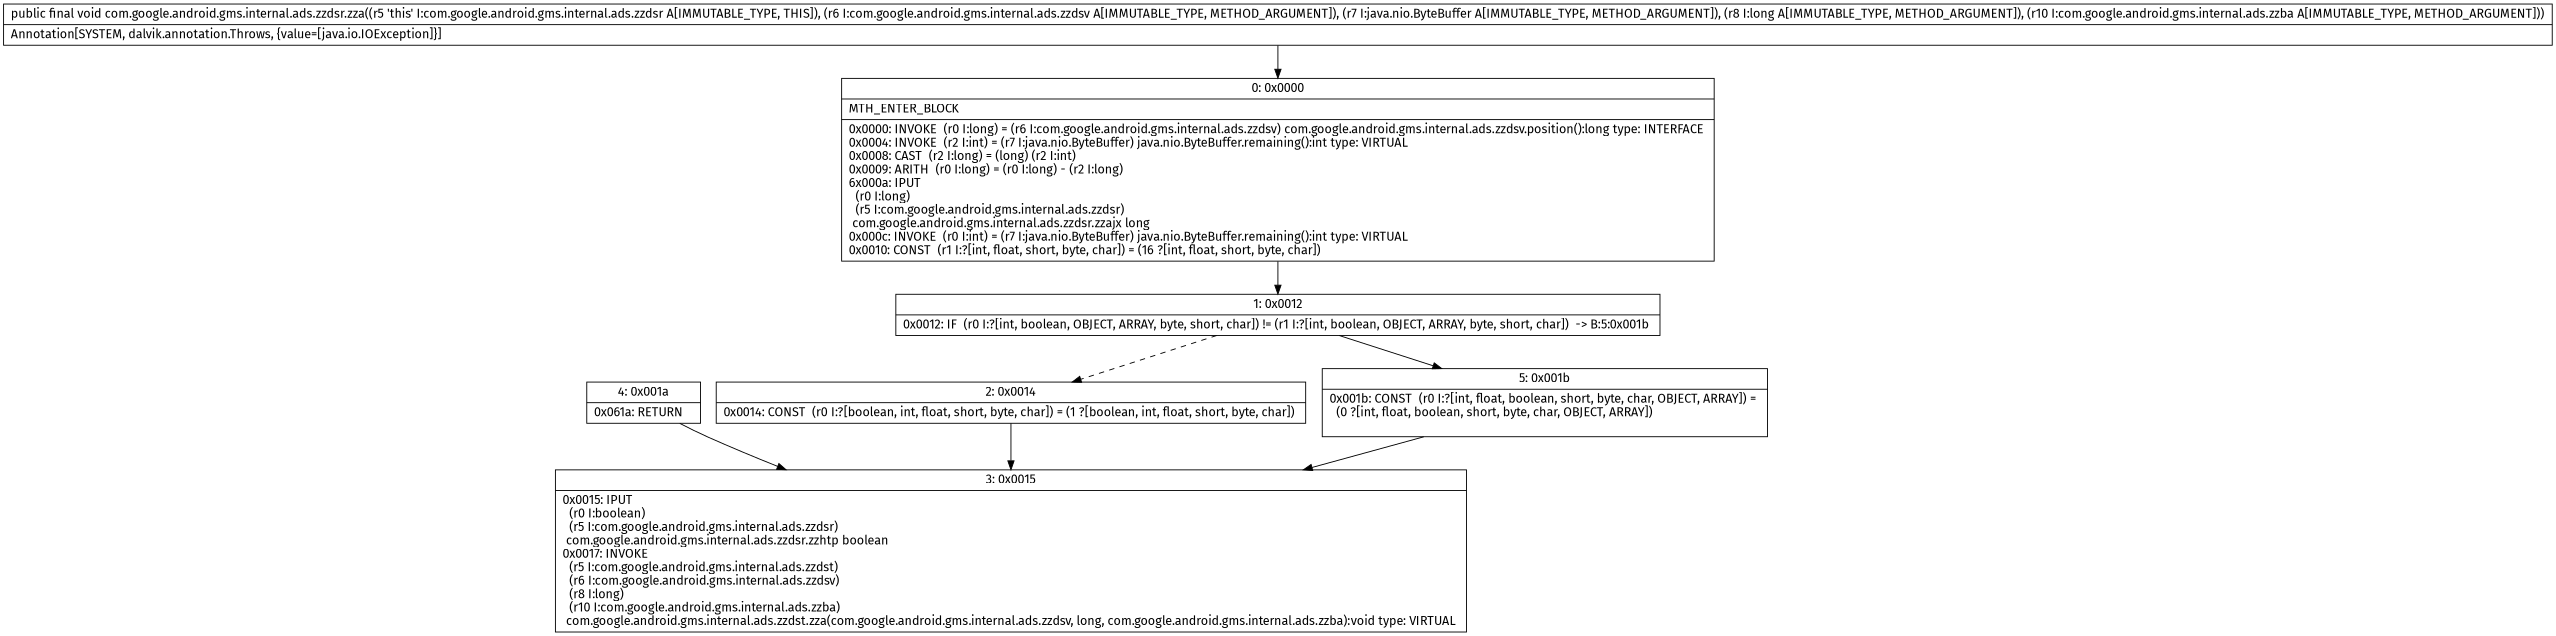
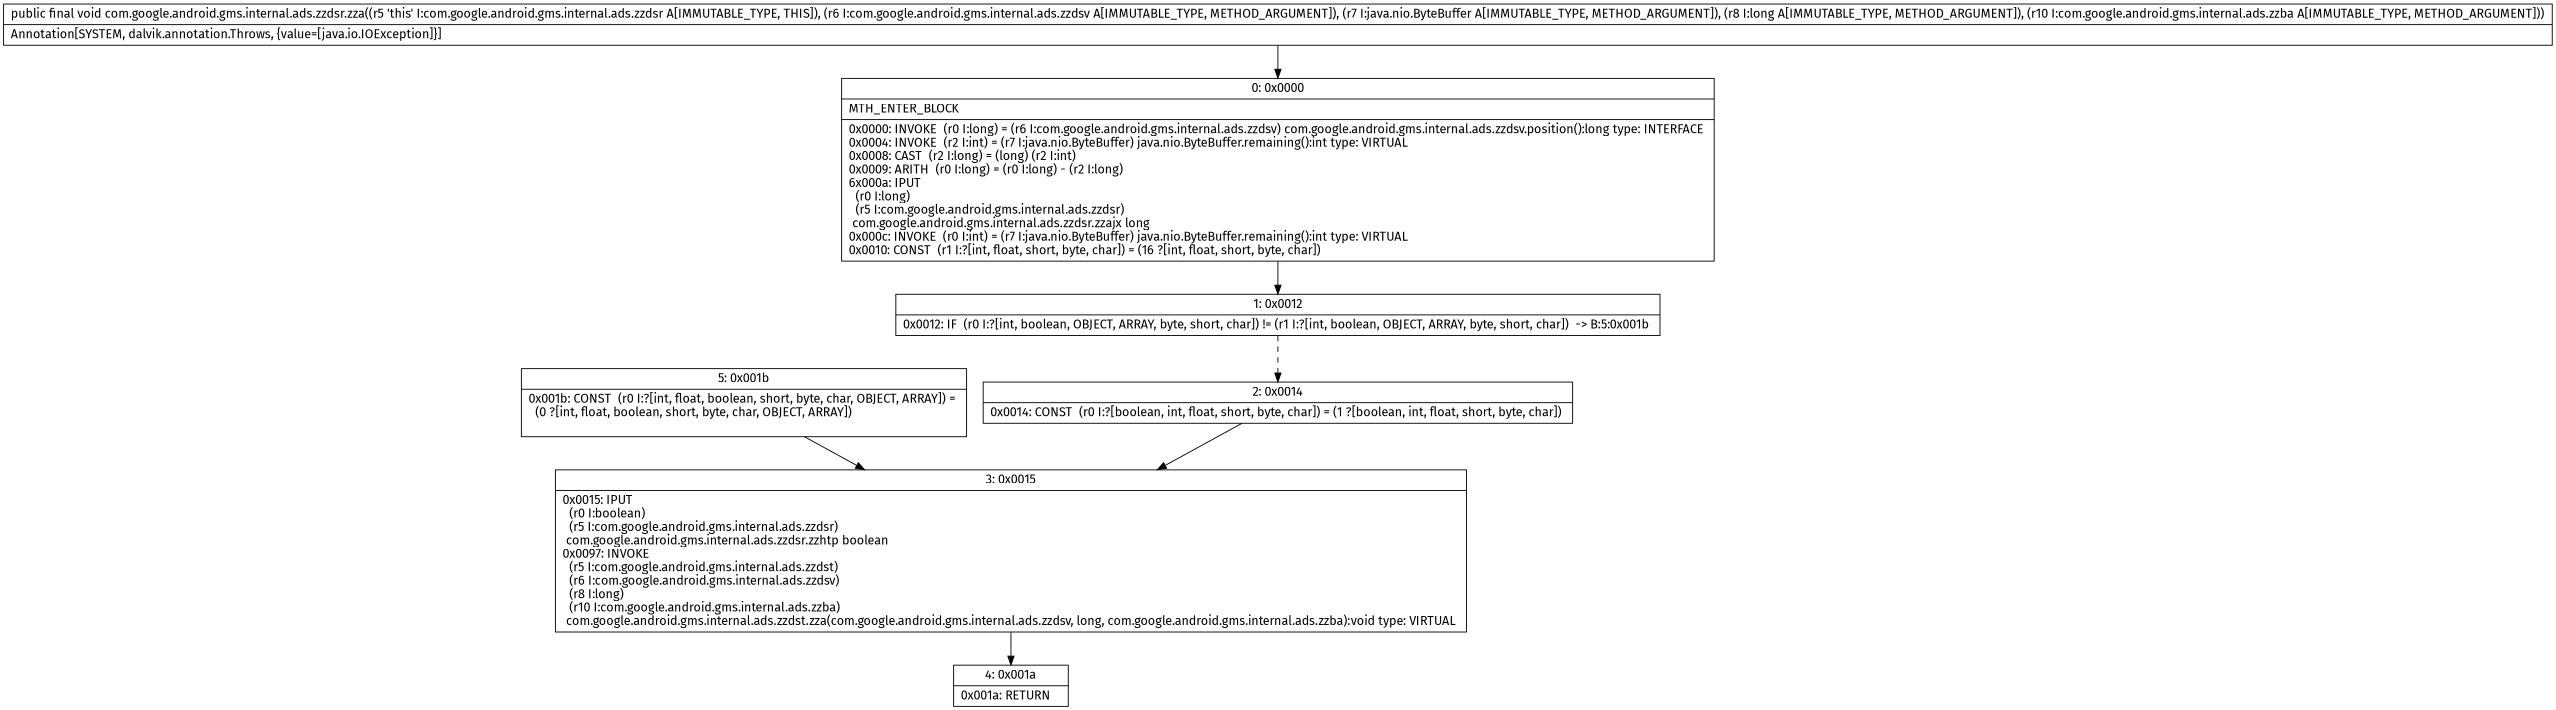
(1386, 351) -> none
(644, 413) -> (1011, 696)
(728, 446) -> (1011, 644)
(609, 554) -> (610, 554)
